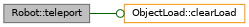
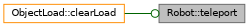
(103, 13) -> (138, 13)
